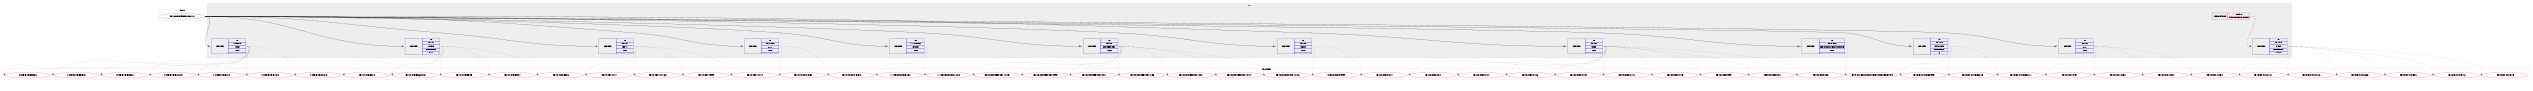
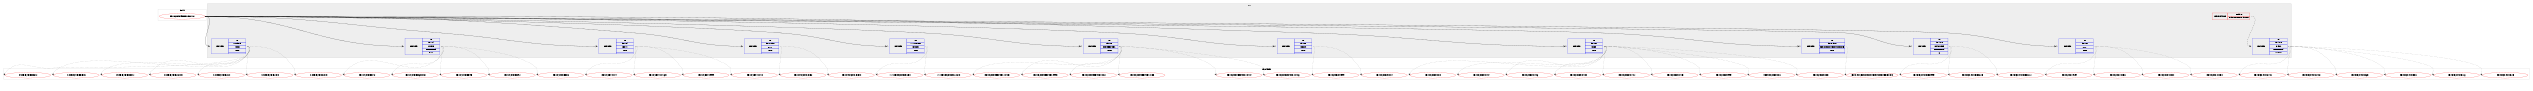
(1191, 75) -> none
(1336, 75) -> (1336, 75)
